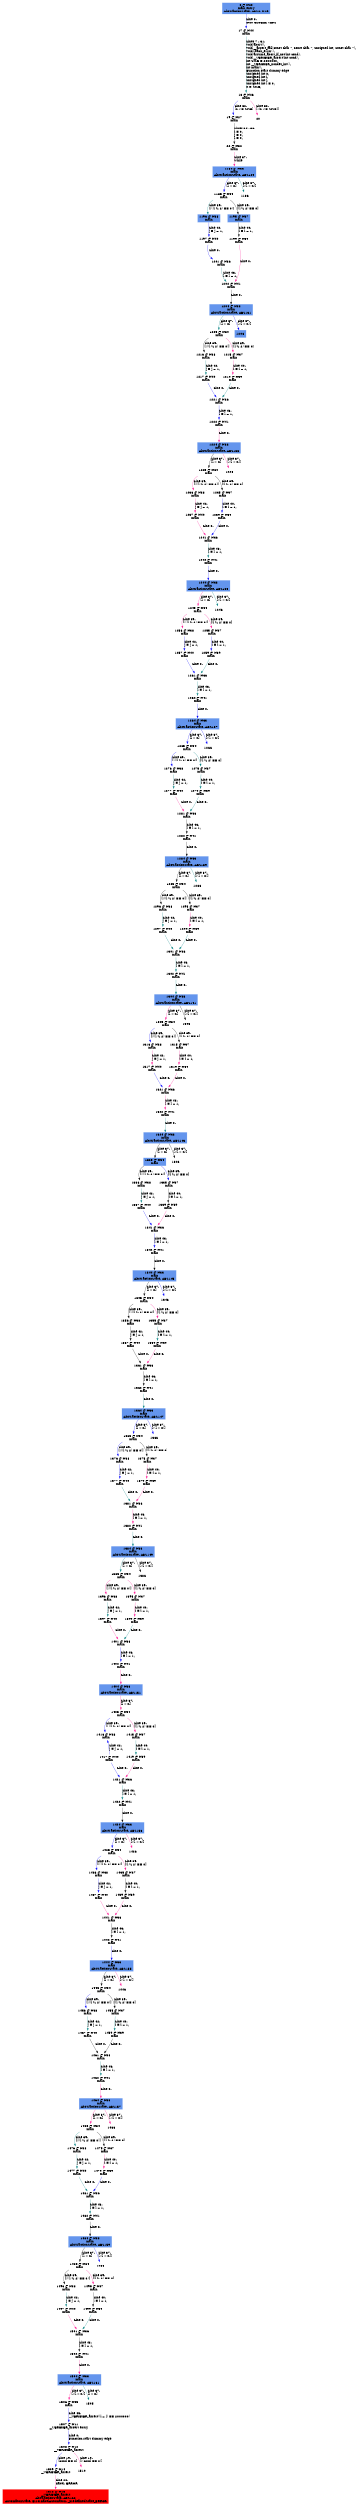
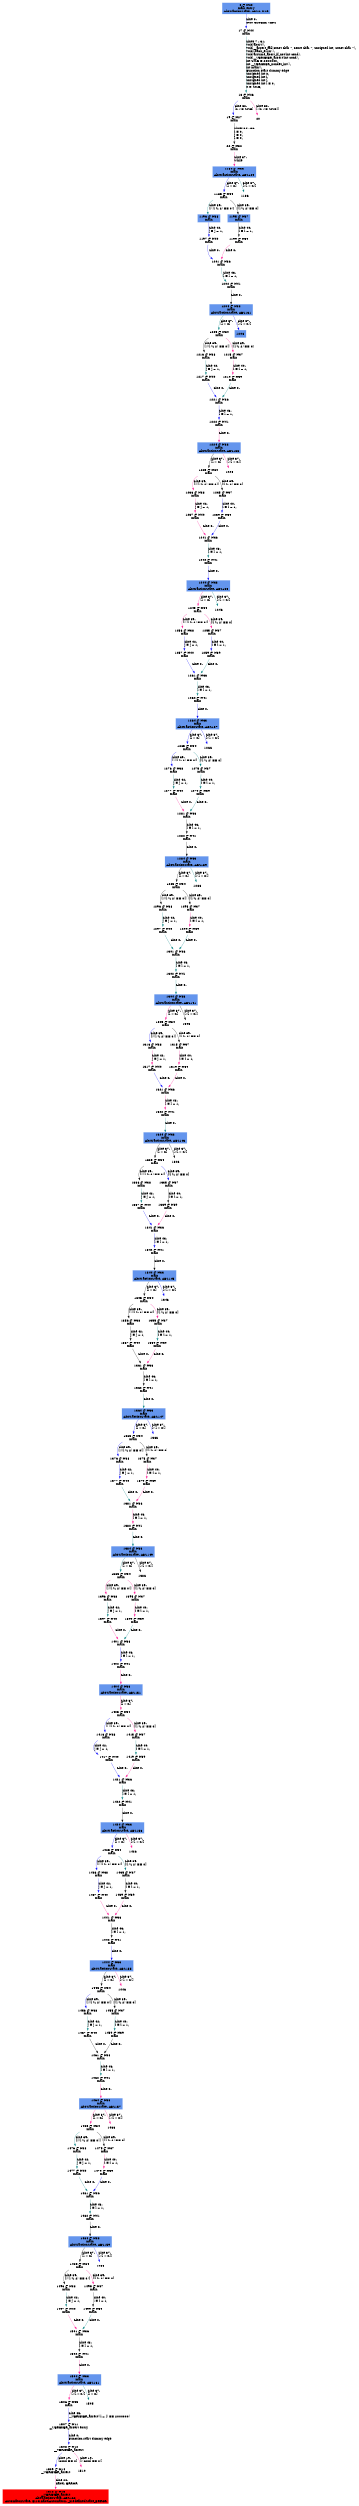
(240, 262) -> (225, 250)
(155, 1162) -> (155, 1162)
(109, 1748) -> (93, 1746)
(123, 1861) -> (123, 1861)
